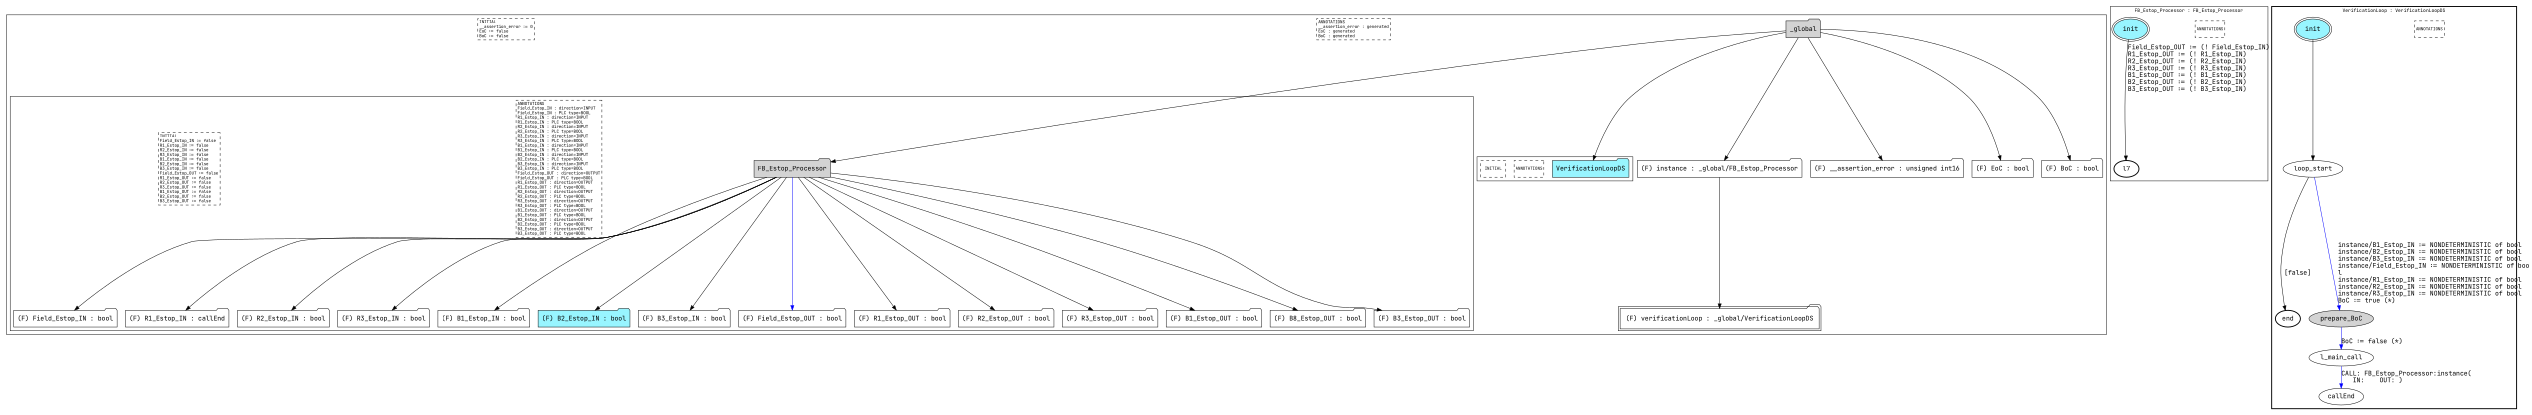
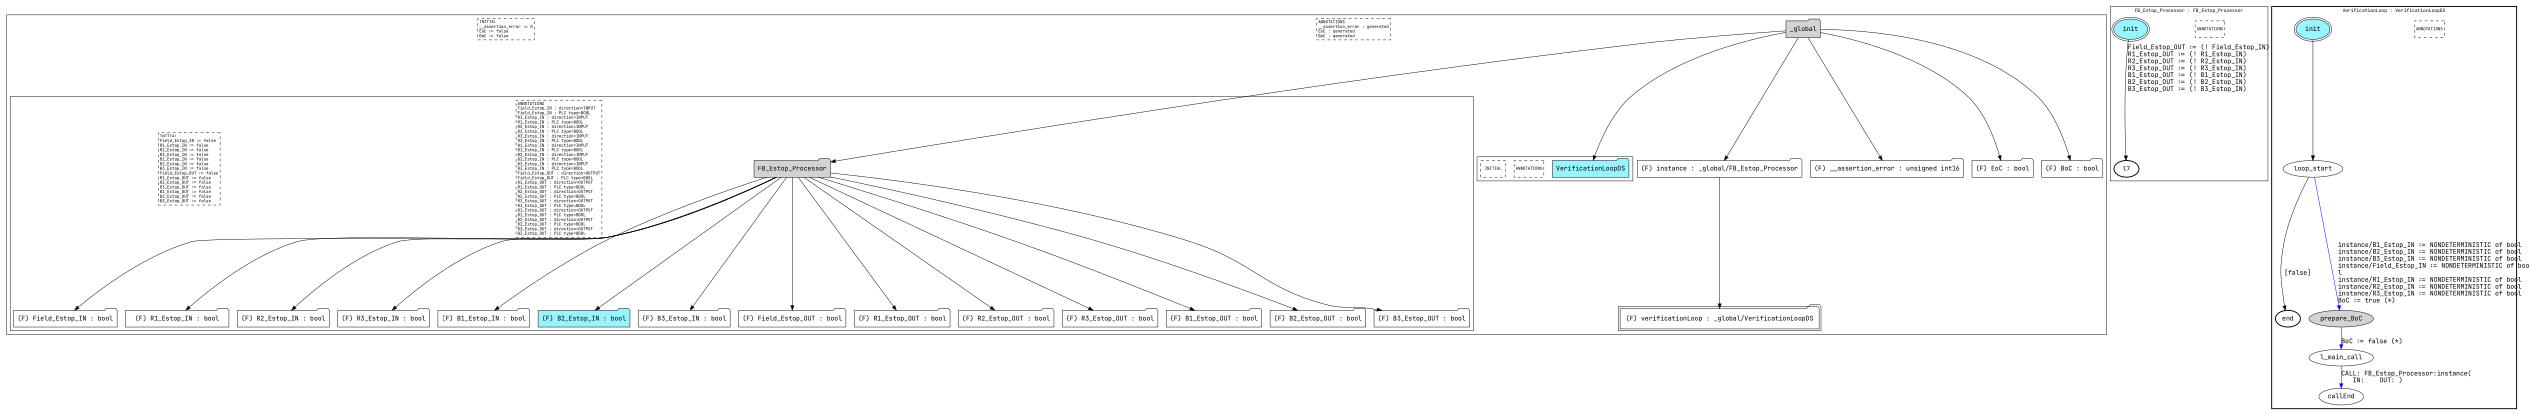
(792, 241) -> (792, 241)
(177, 319) -> (177, 319)
(1318, 319) -> (1318, 319)
